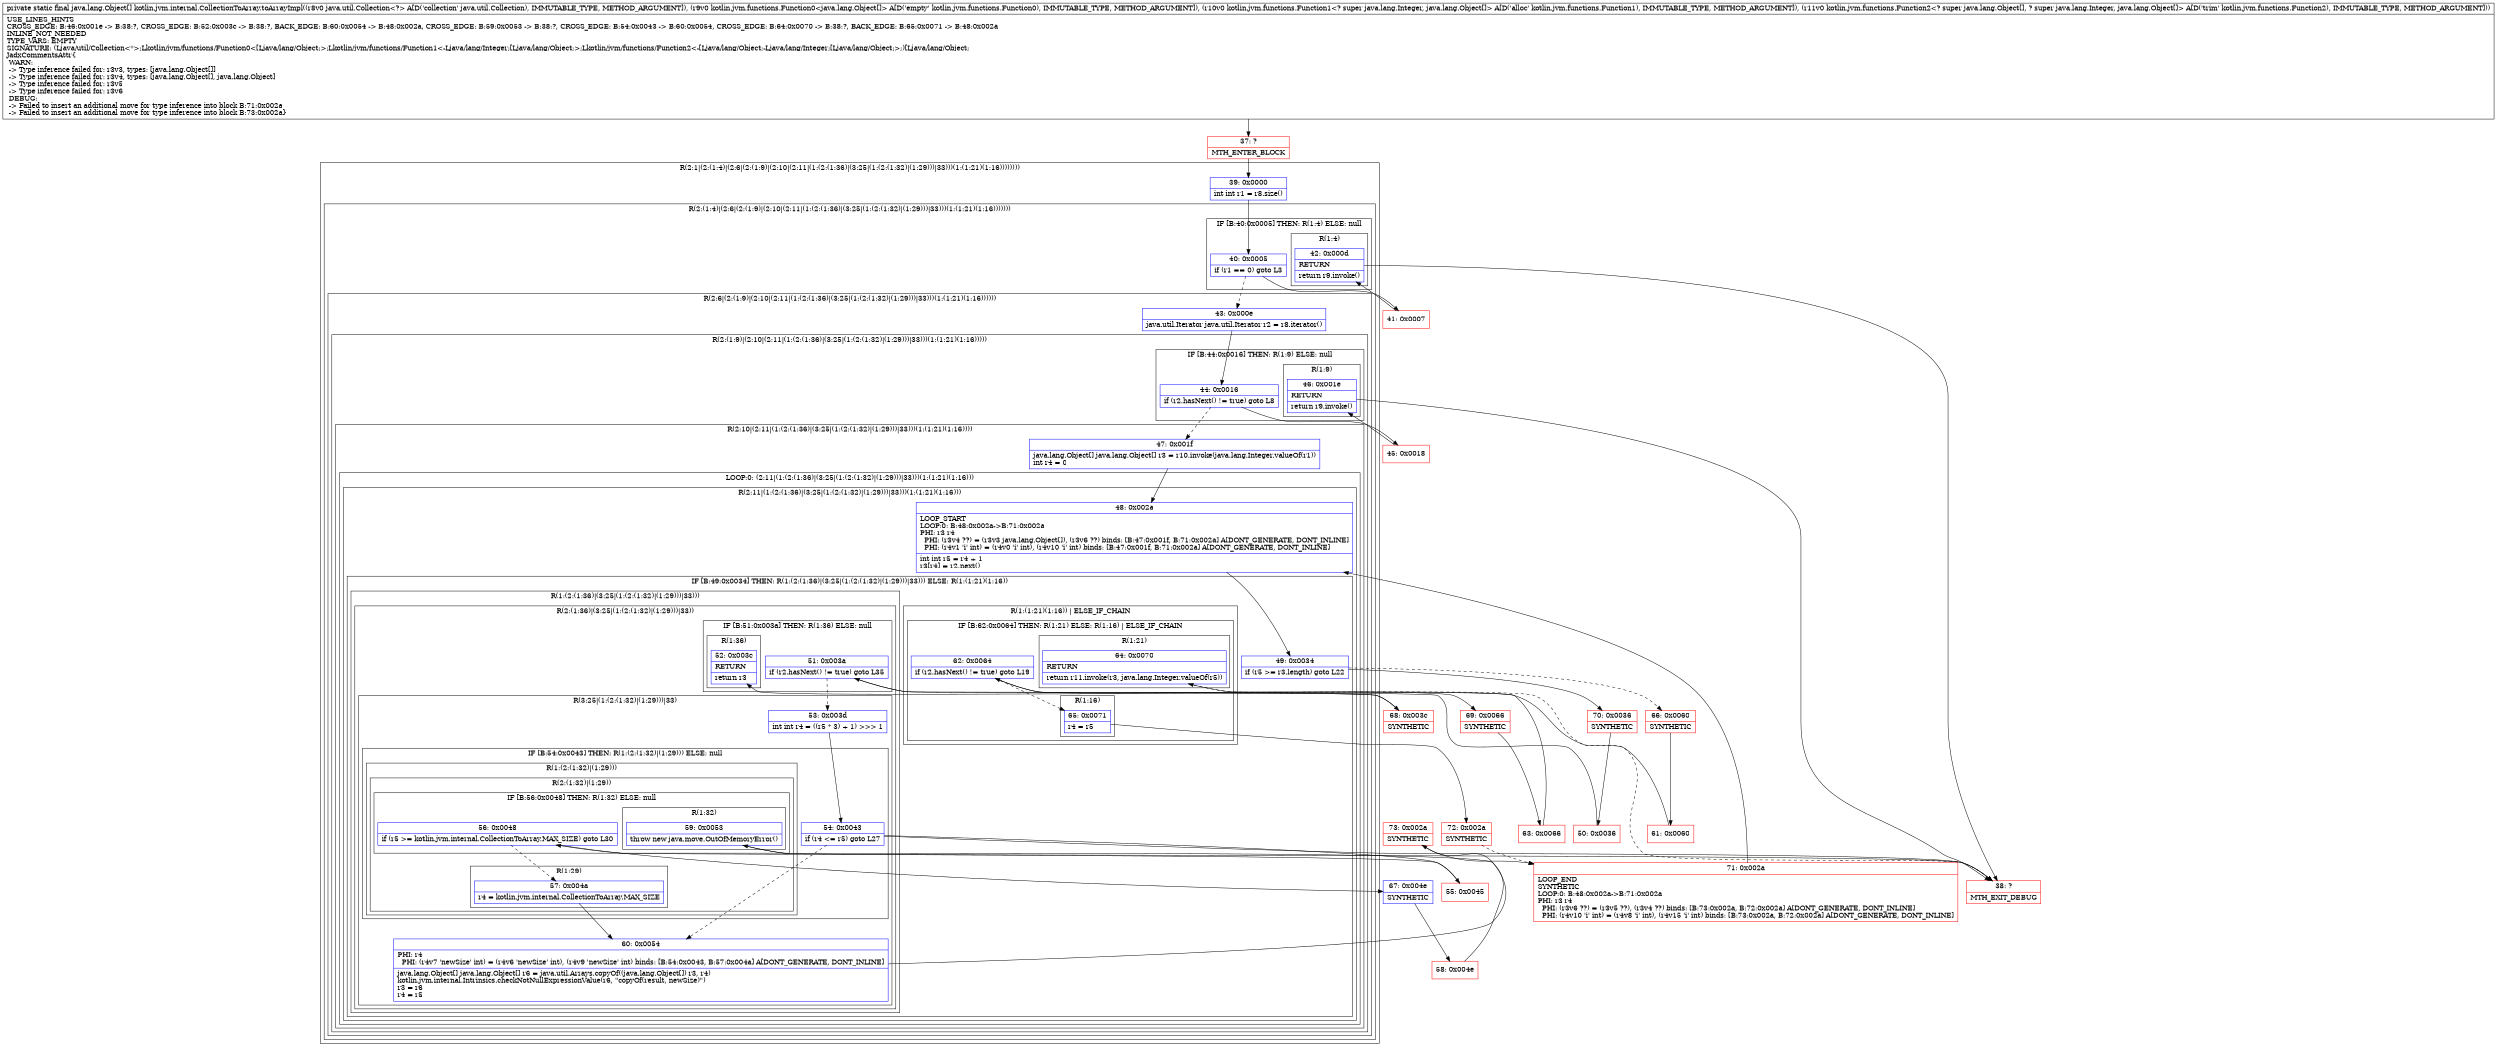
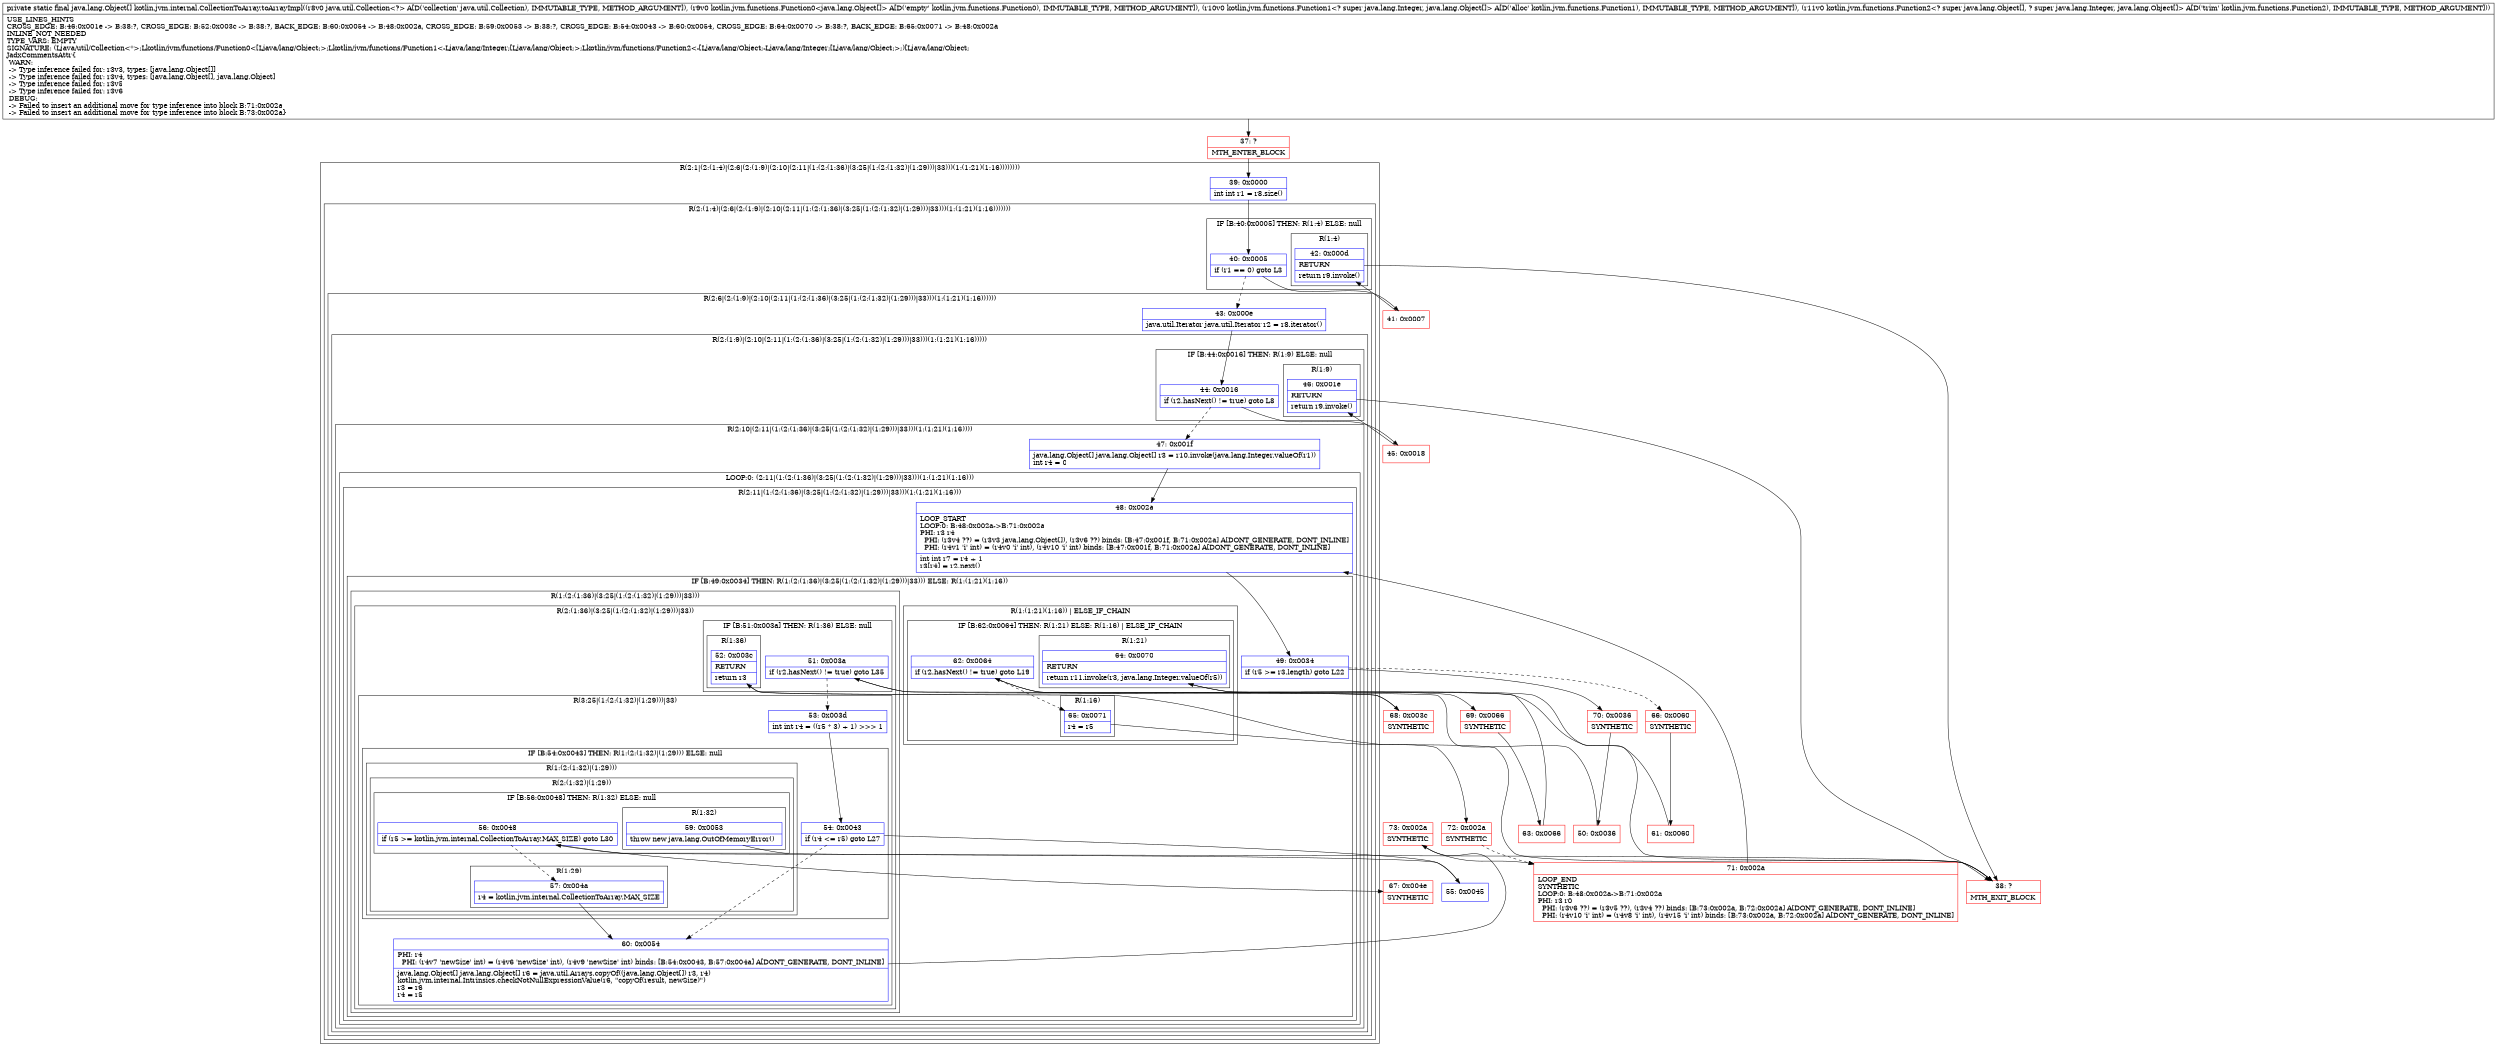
(951, 559) -> (951, 559)
(1636, 769) -> (1636, 769)
(704, 840) -> (702, 840)
(1438, 853) -> (1447, 745)
(1408, 892) -> (1408, 892)
(1465, 892) -> (1465, 892)
(2004, 898) -> (2003, 898)
(1556, 901) -> (1556, 901)
(1455, 970) -> none
